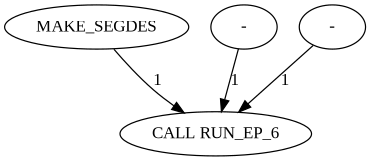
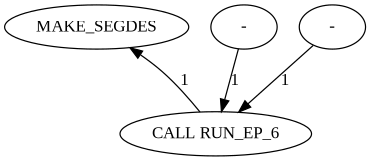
(142, 79) -> (172, 81)
